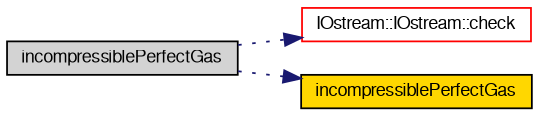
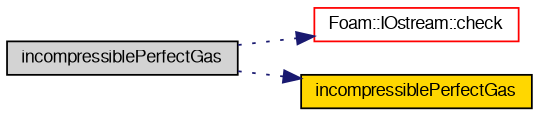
(417, 25) -> (417, 25)
